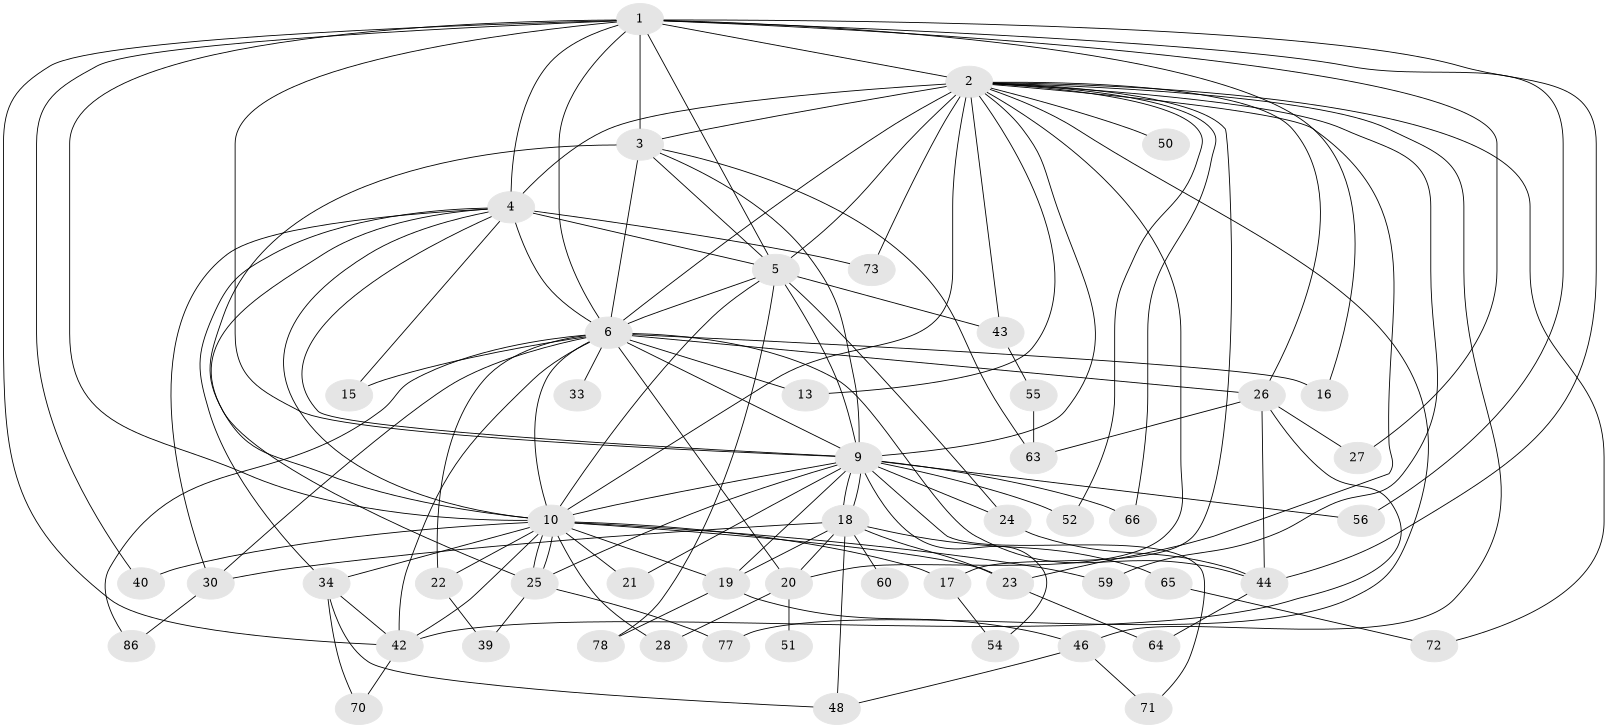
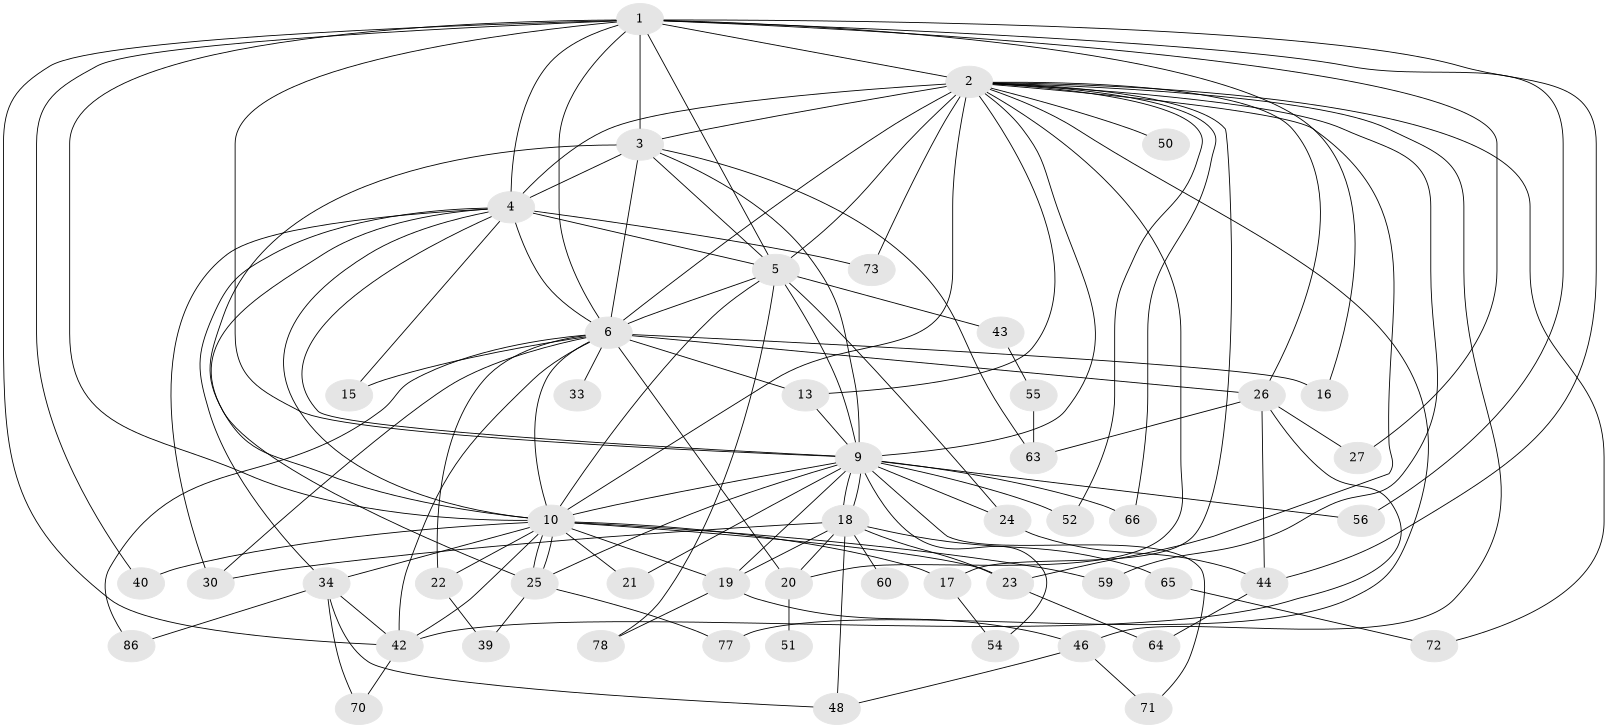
none -> (576, 176)
(985, 207) -> none
(734, 395) -> (832, 427)
(935, 497) -> none
(171, 615) -> (229, 615)
(664, 646) -> none
